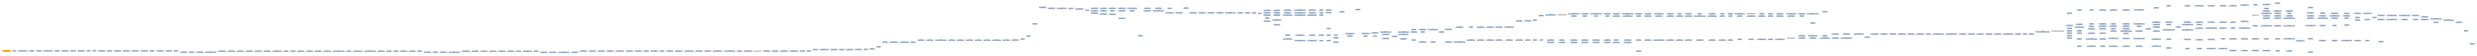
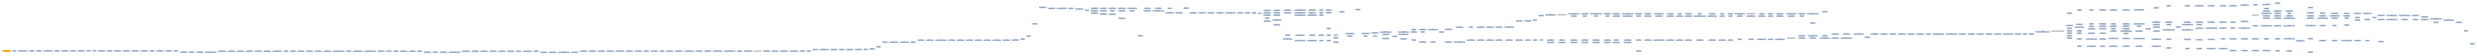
(1288, 15) -> none
